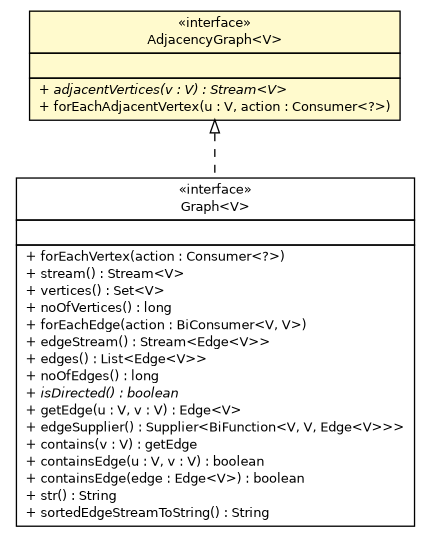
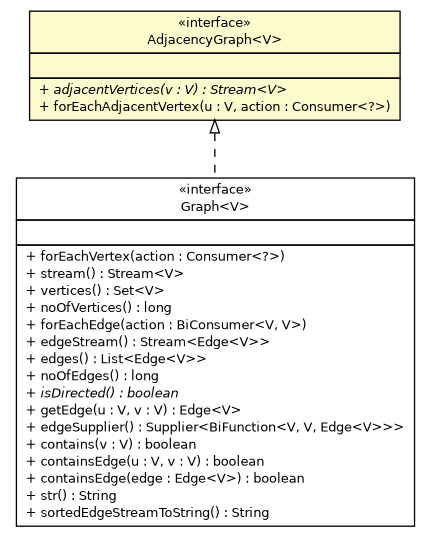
(112, 445) -> (111, 445)
